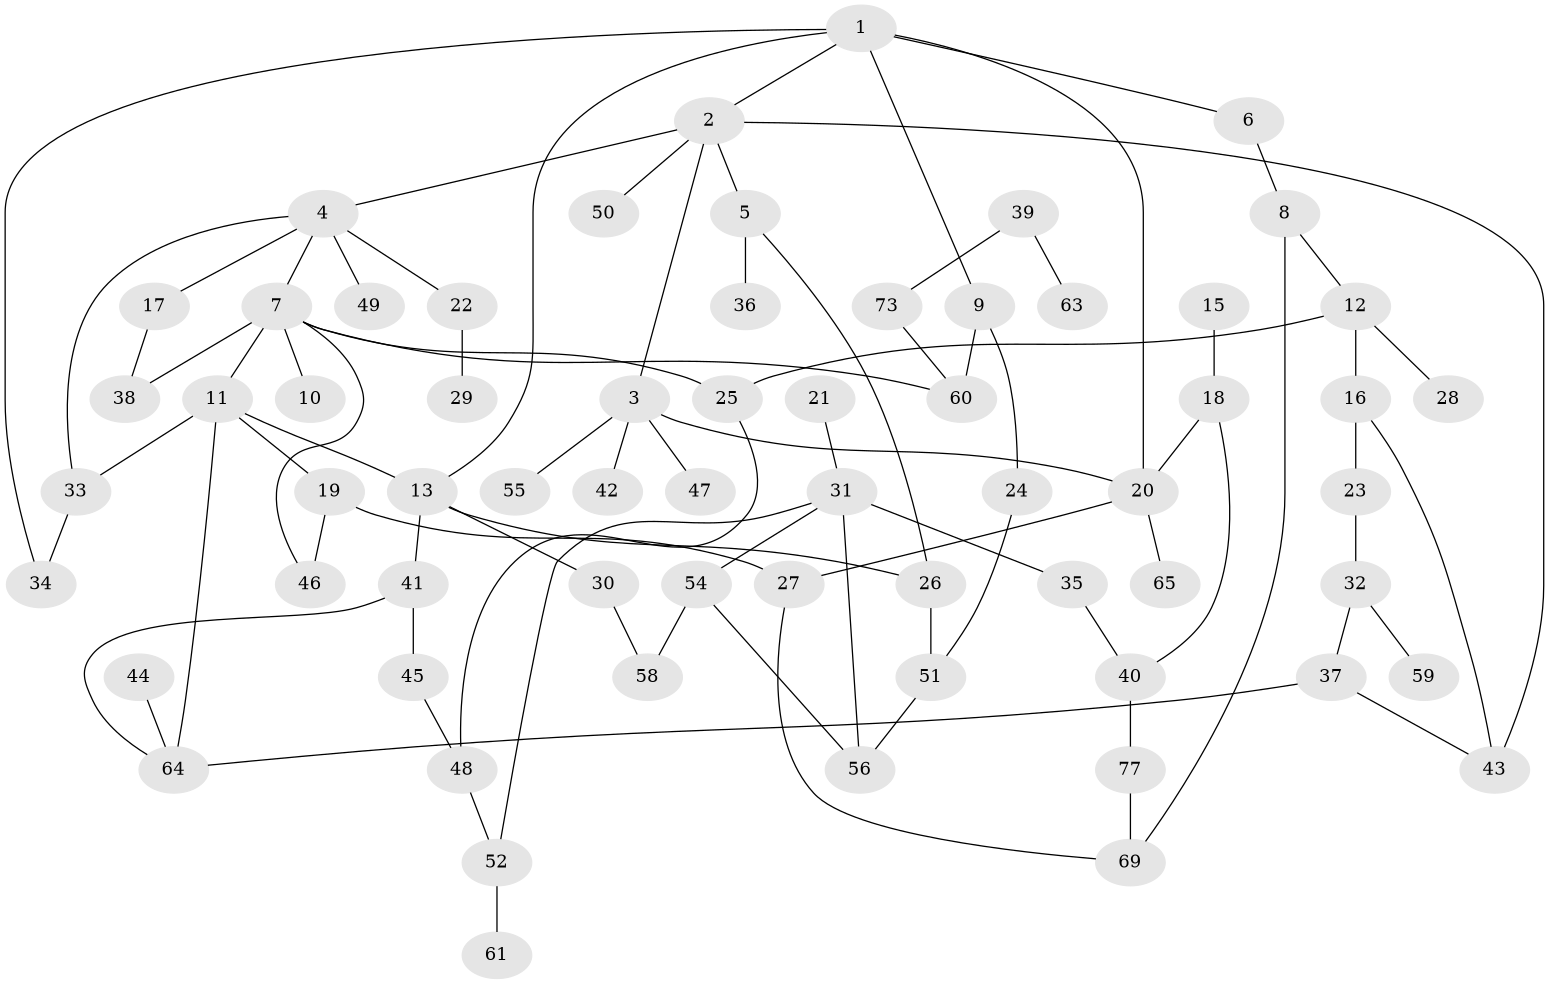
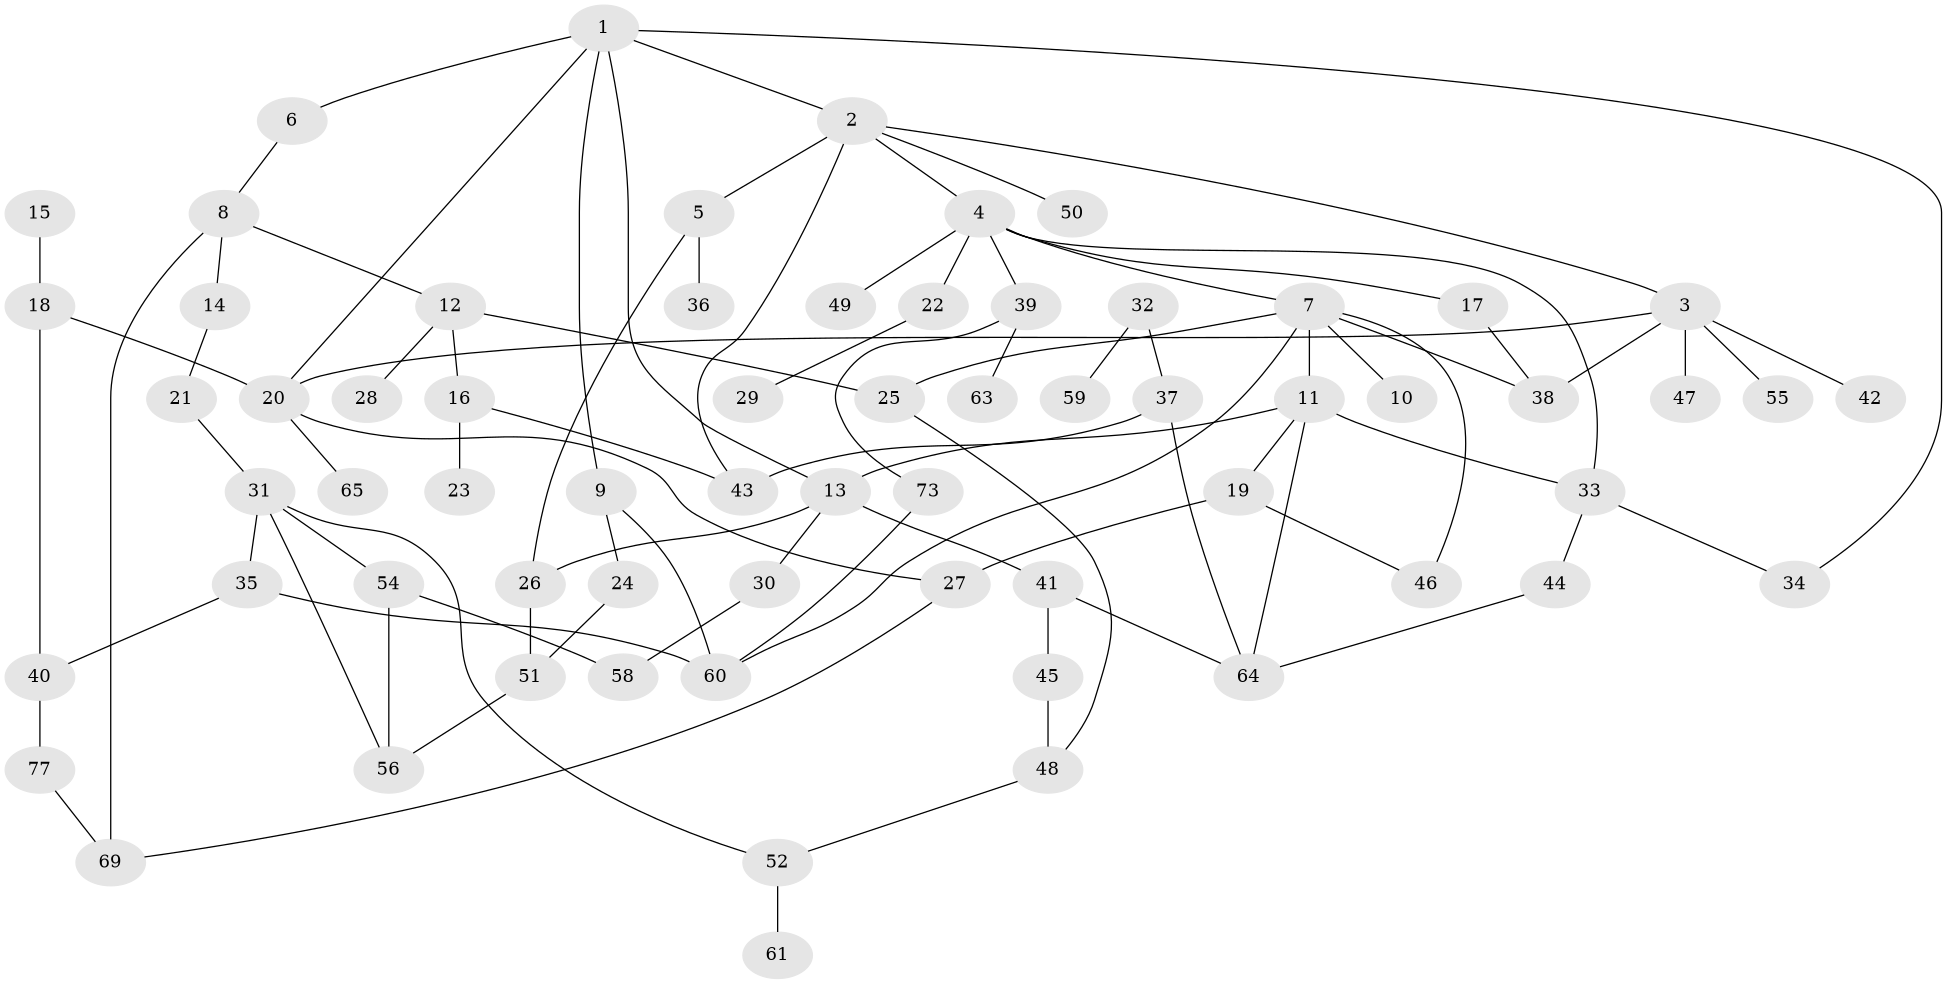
none -> (1003, 260)
none -> (215, 306)
none -> (1614, 353)
(1356, 538) -> none
none -> (1573, 538)
none -> (444, 621)
